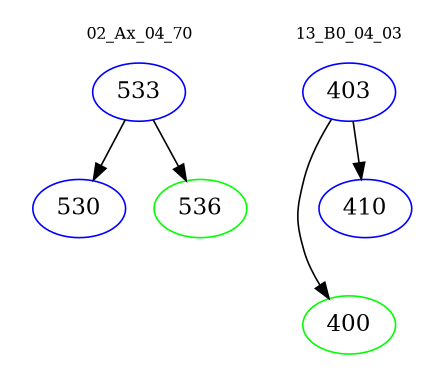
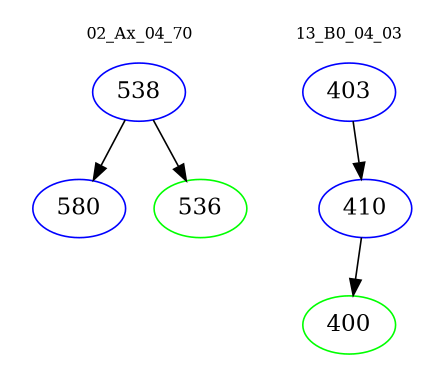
(139, 92) -> (139, 92)
(299, 201) -> (358, 258)
(79, 209) -> (79, 209)
